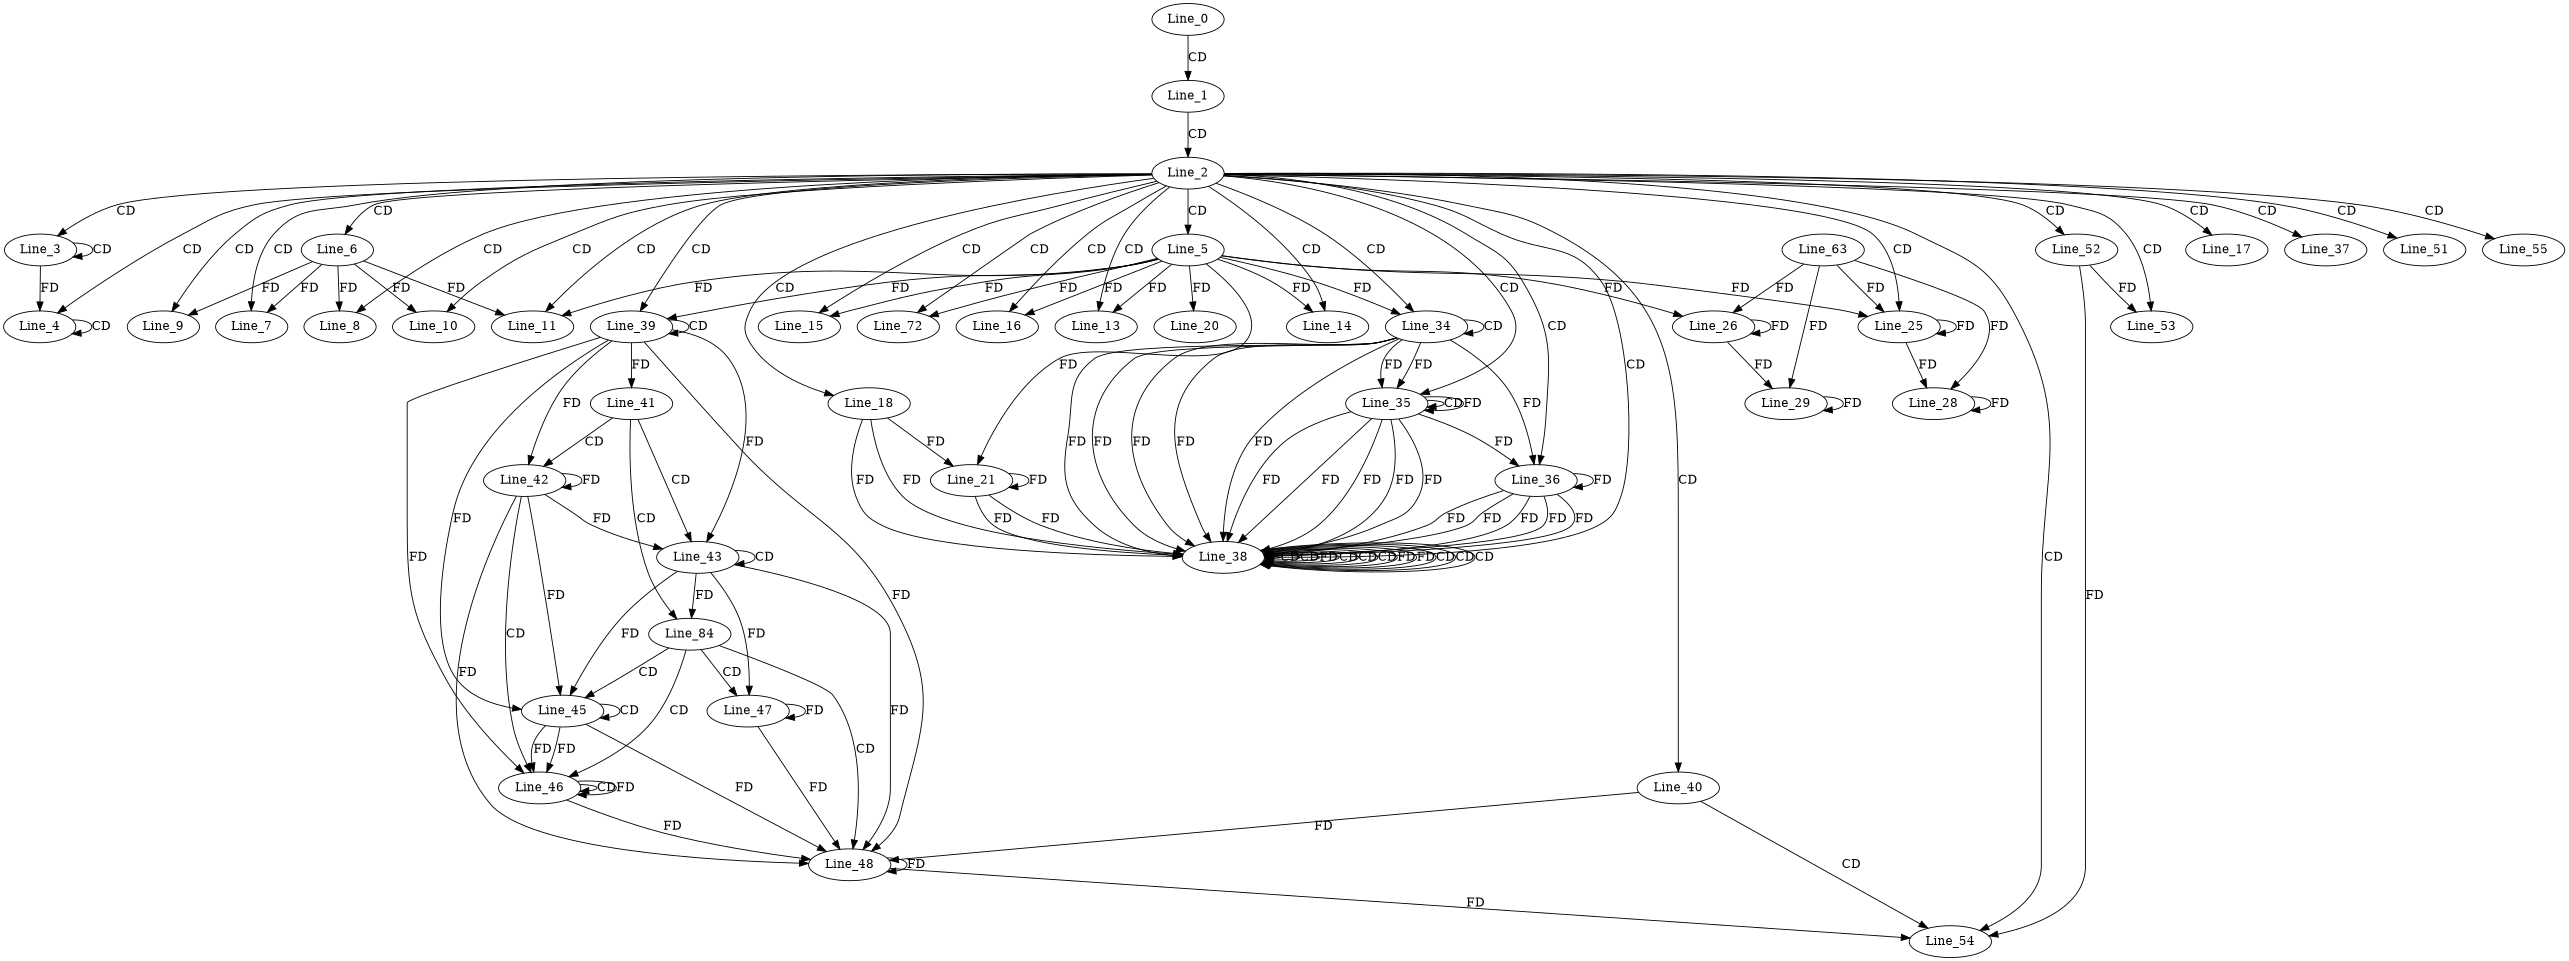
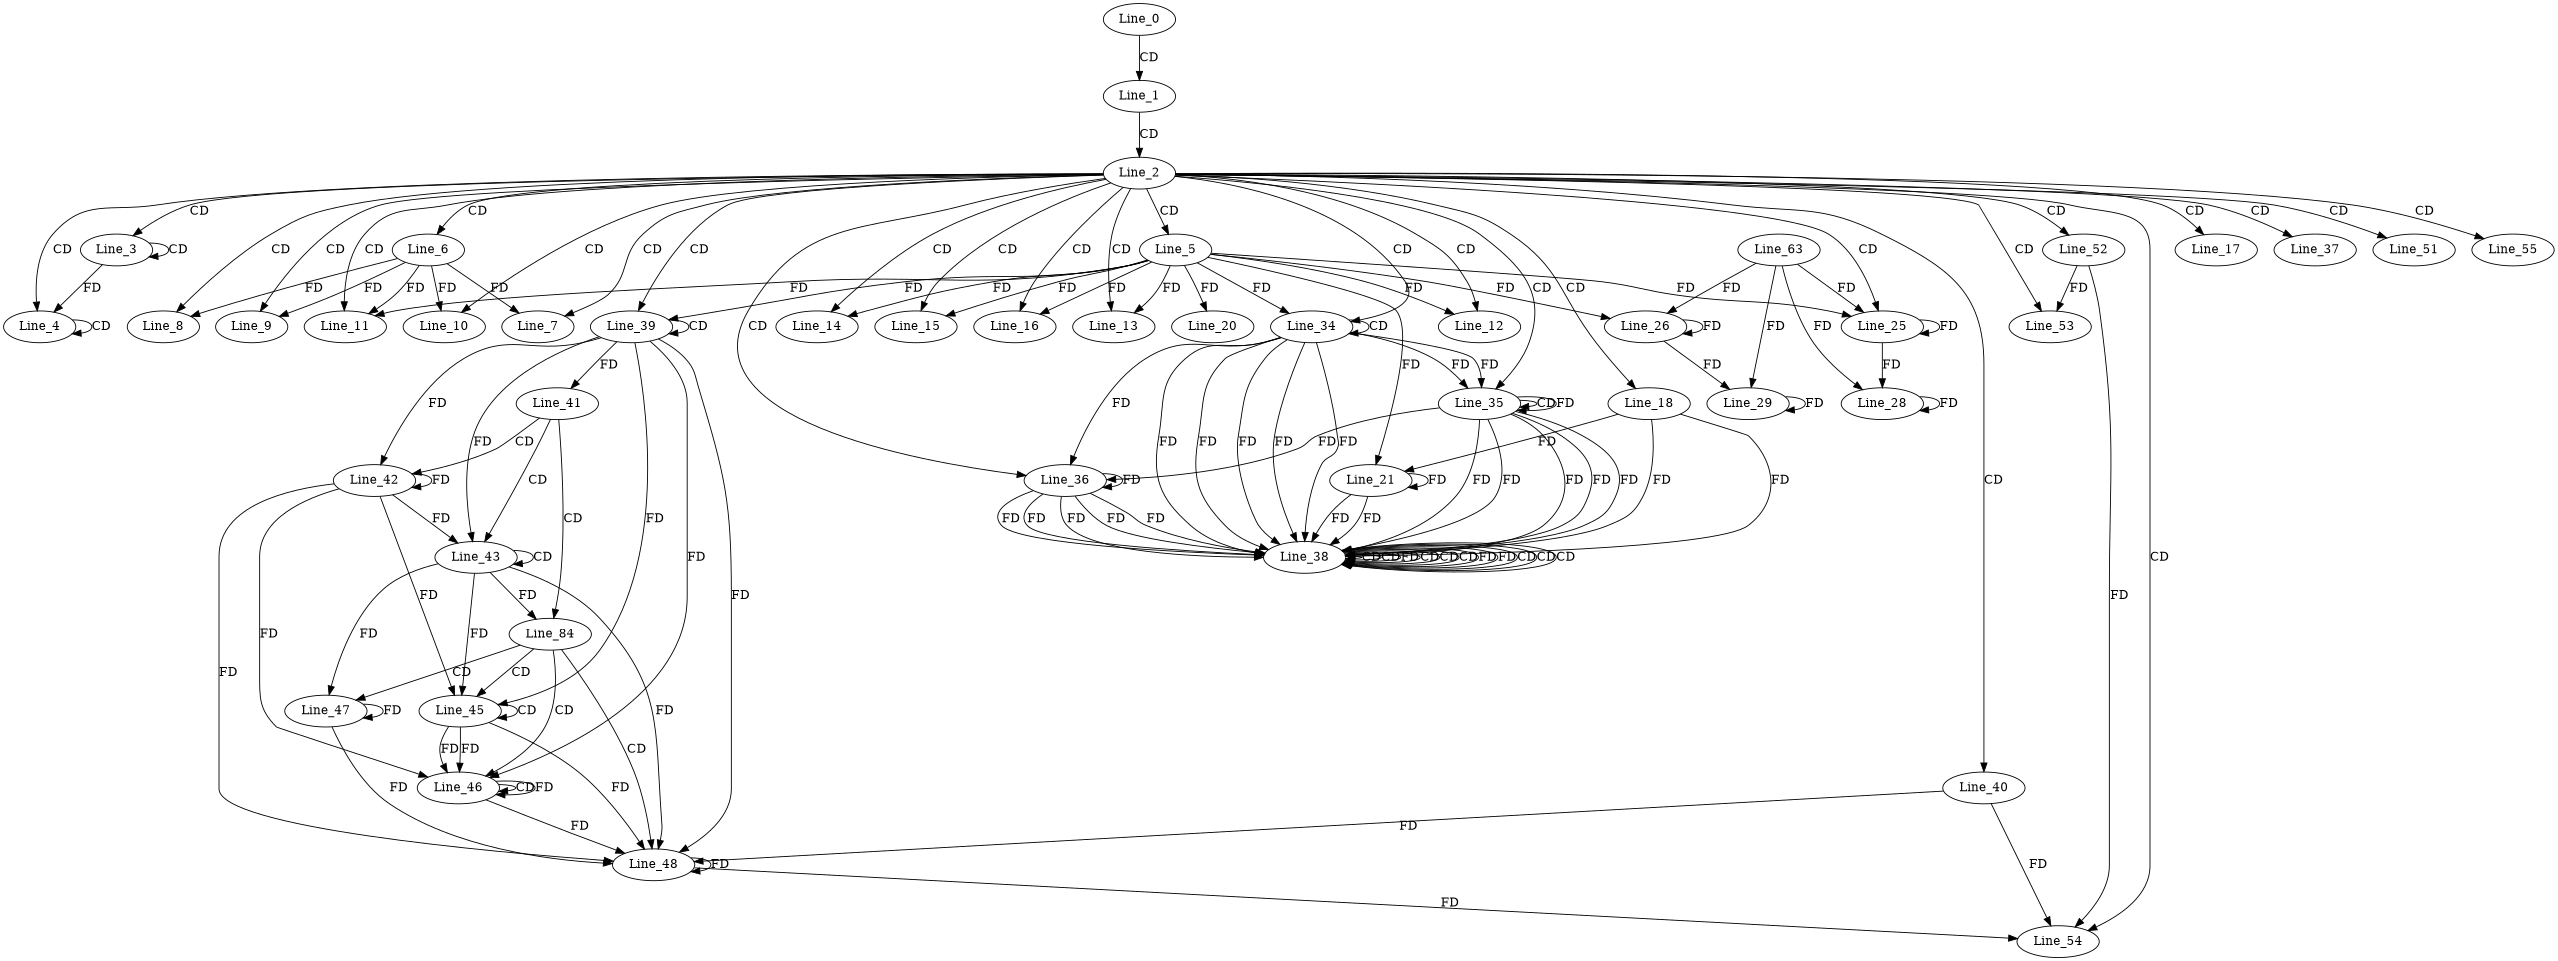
(898, 327) -> (1479, 327)
(1626, 371) -> none
(516, 634) -> (269, 634)
(1851, 865) -> (2039, 865)
